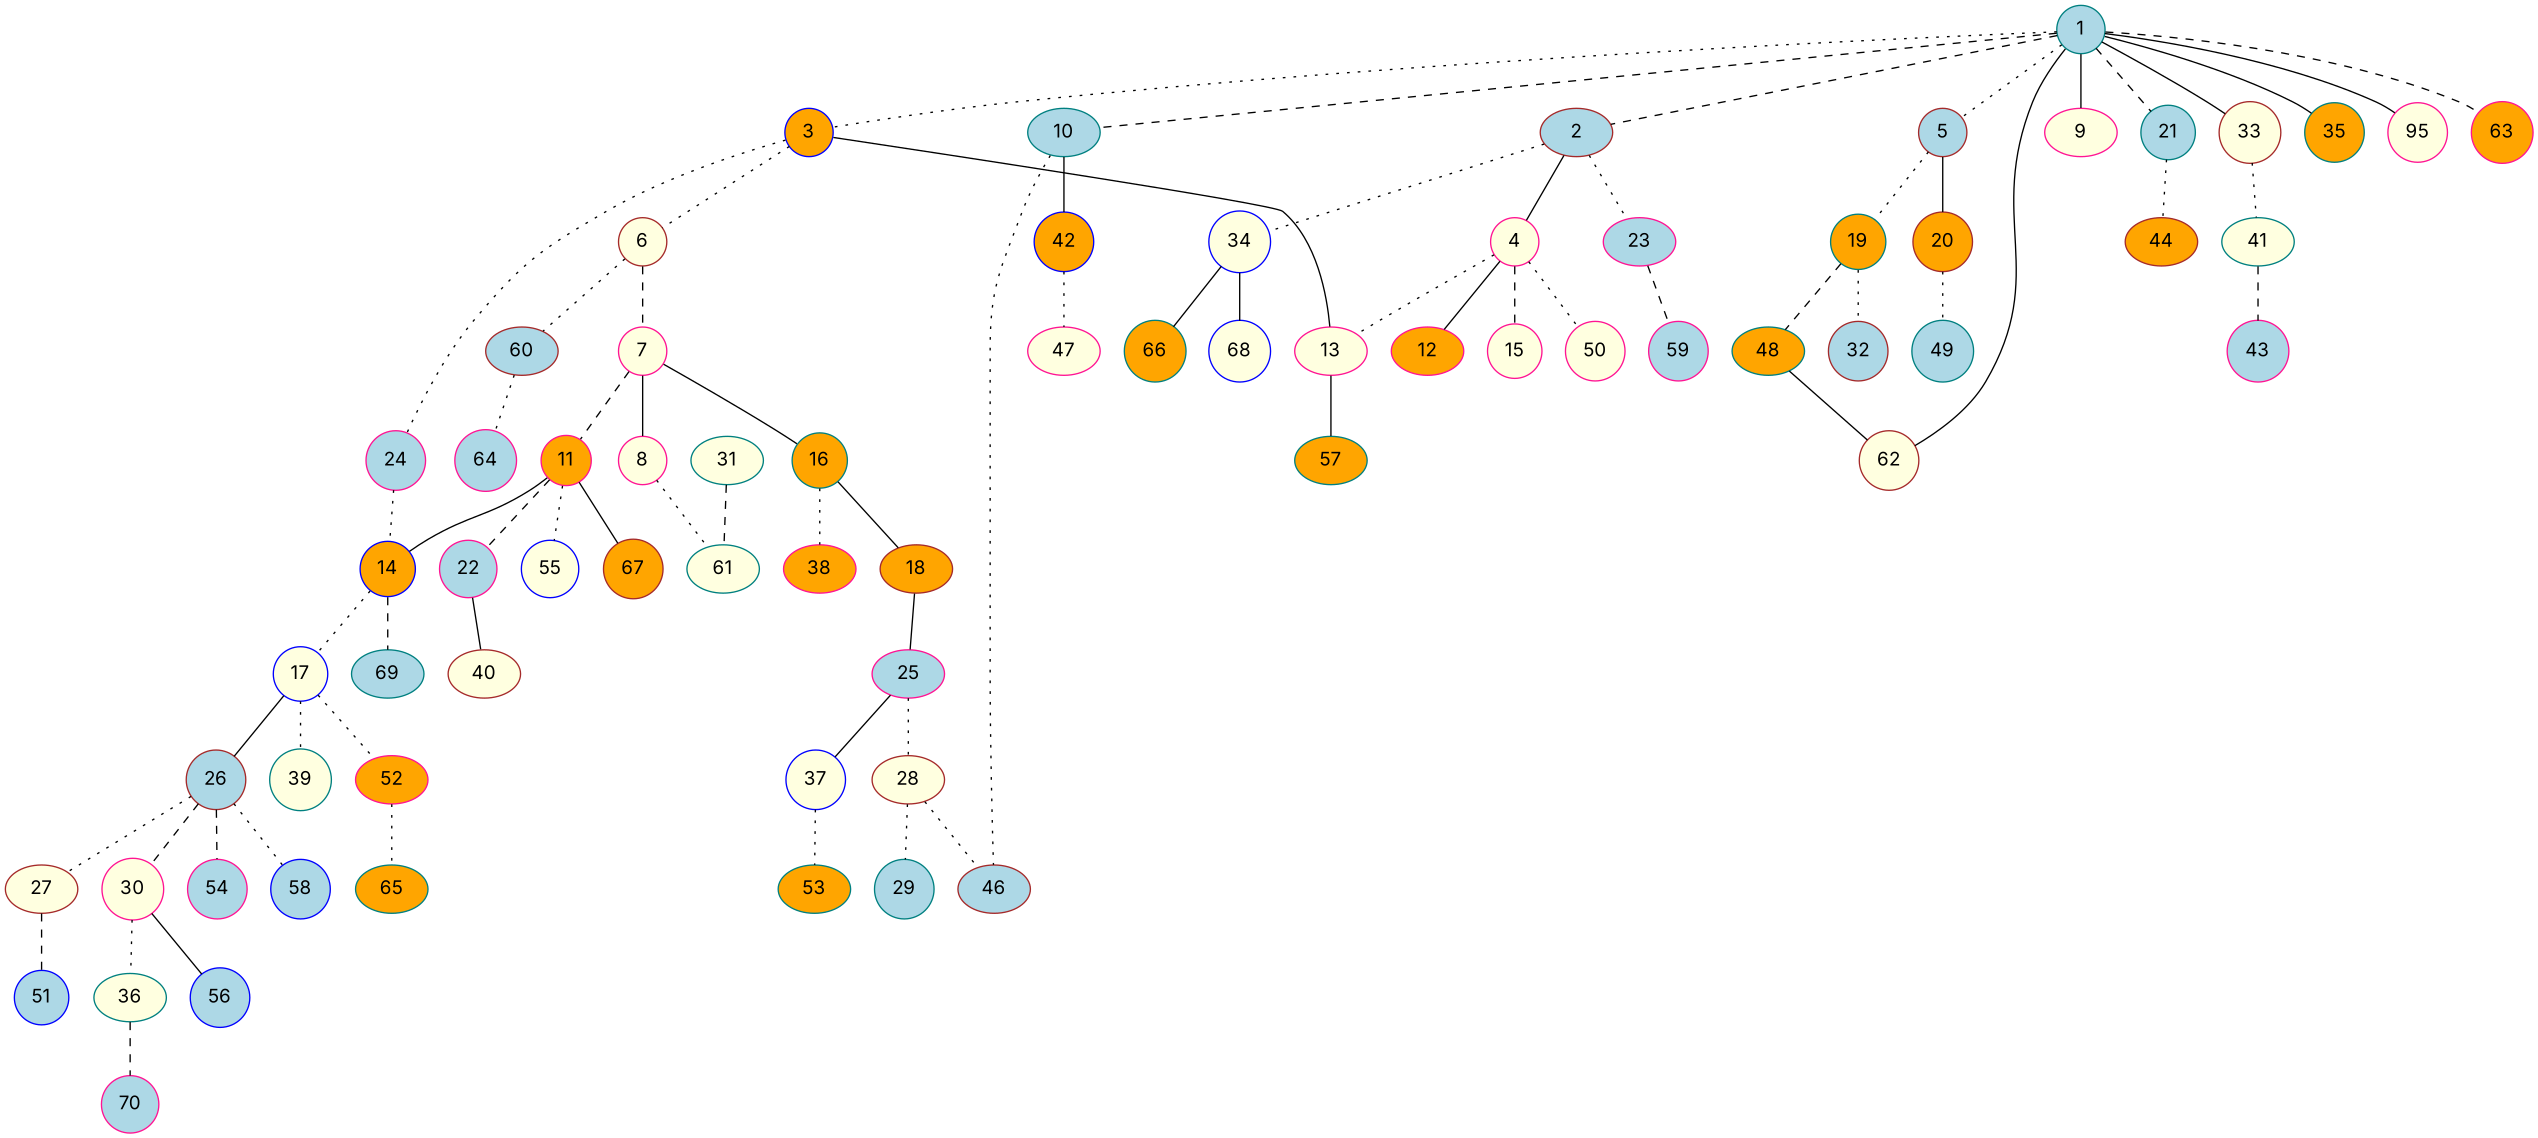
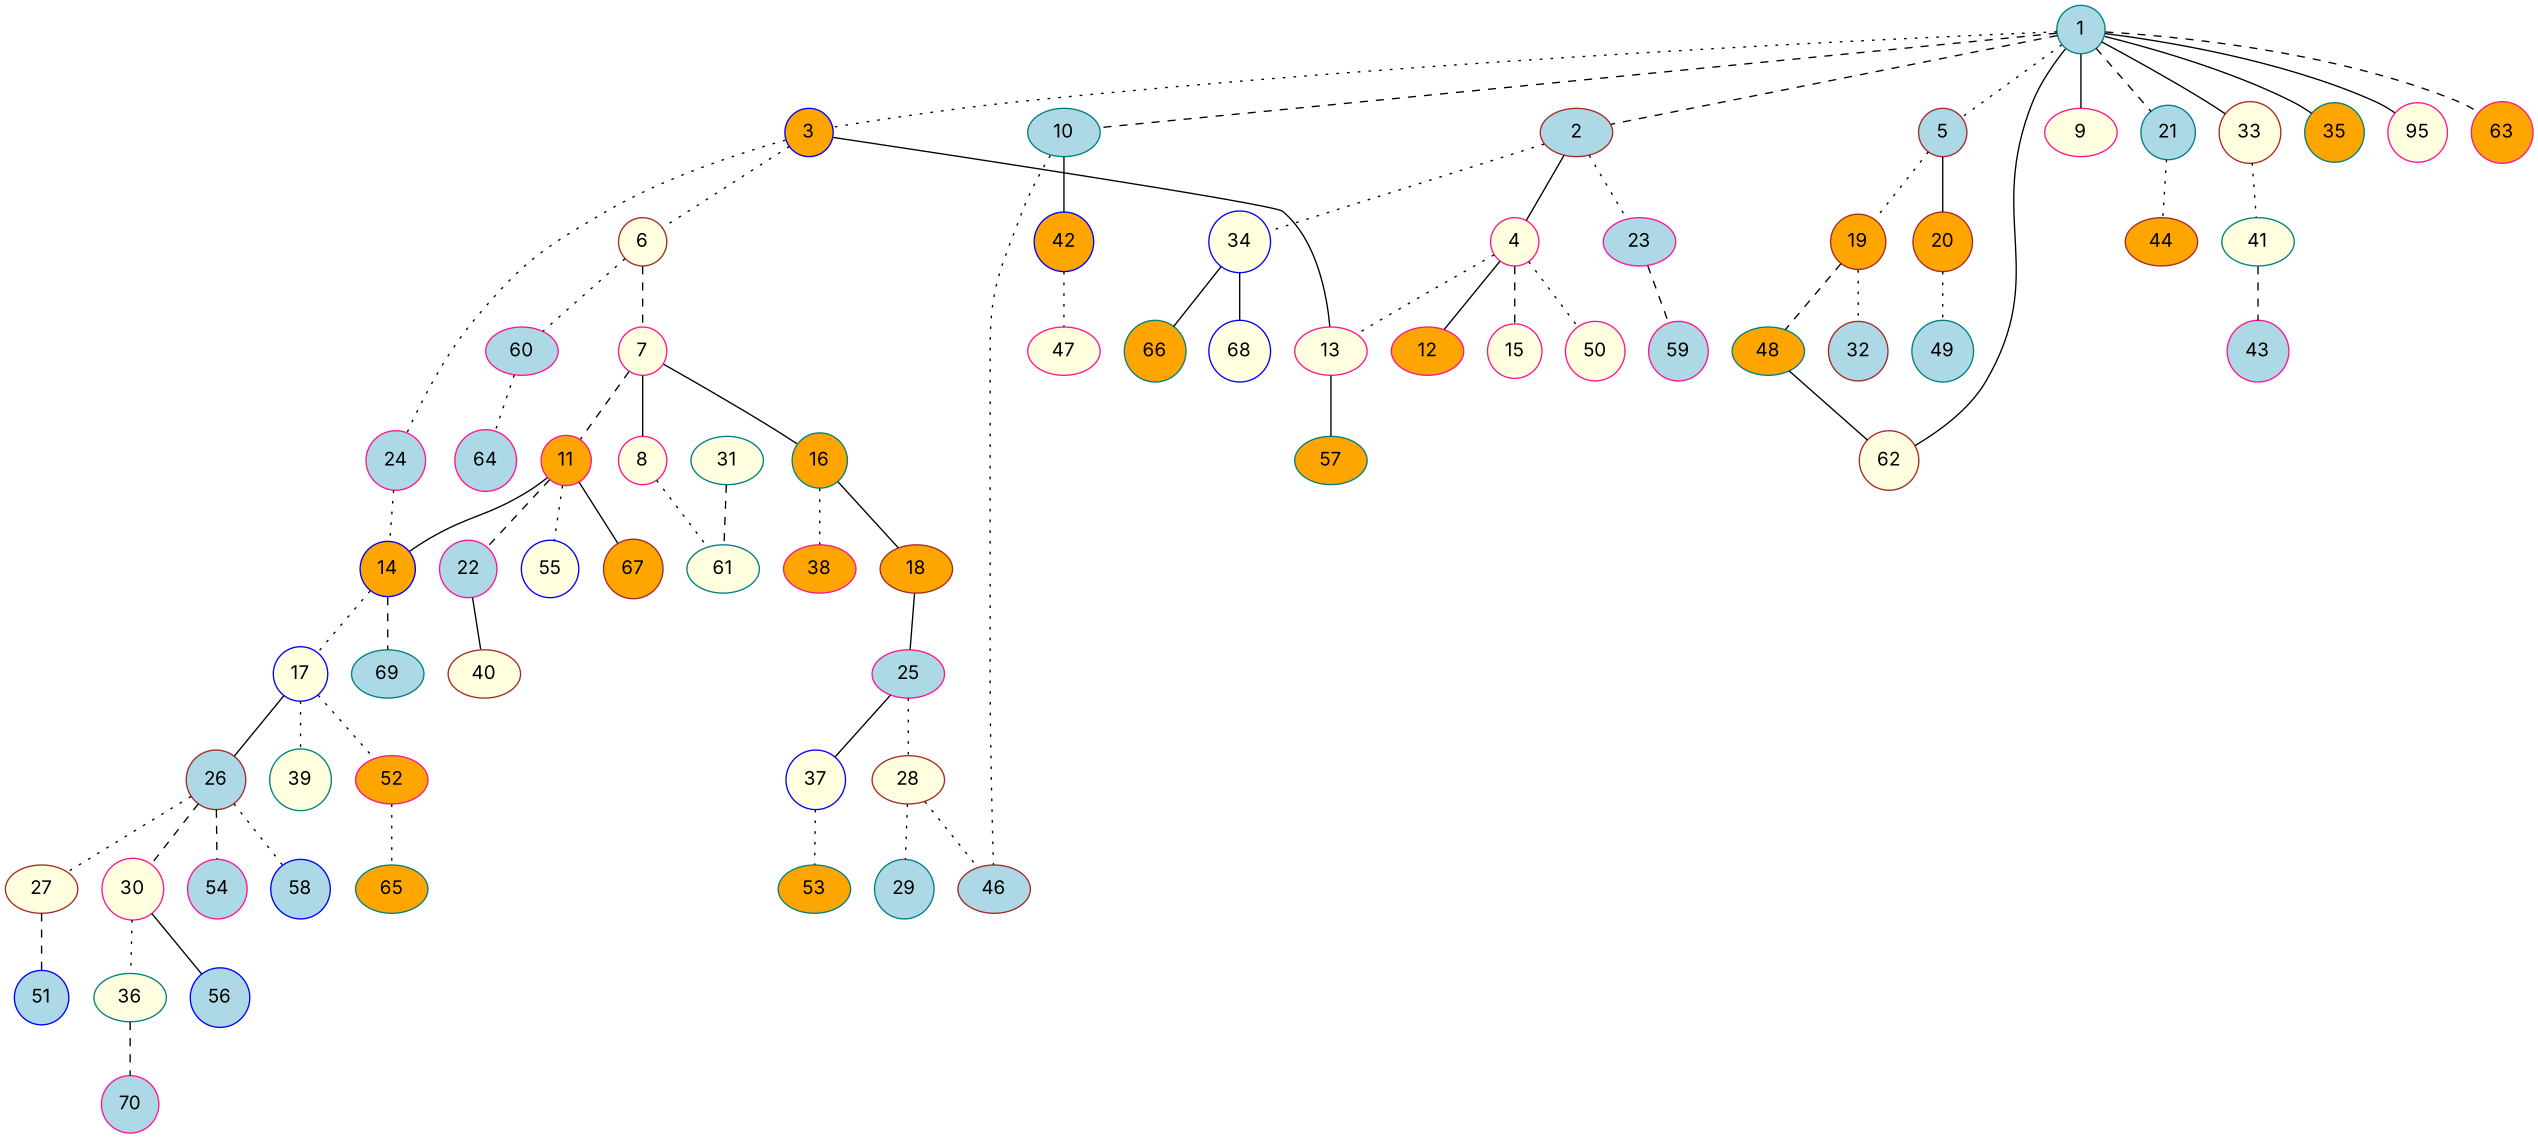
(1858, 242) -> (1858, 242)
(522, 351) -> (522, 351)
